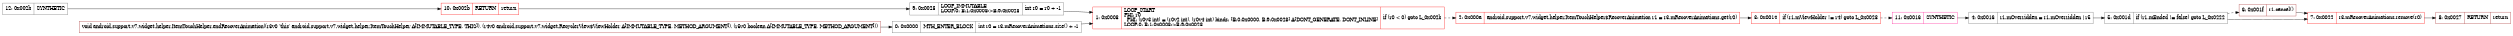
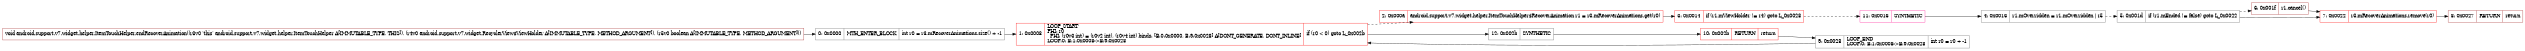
(964, 6) -> (1860, 39)
(2097, 18) -> (2110, 16)
(2180, 18) -> (2193, 16)
none -> (1426, 34)
